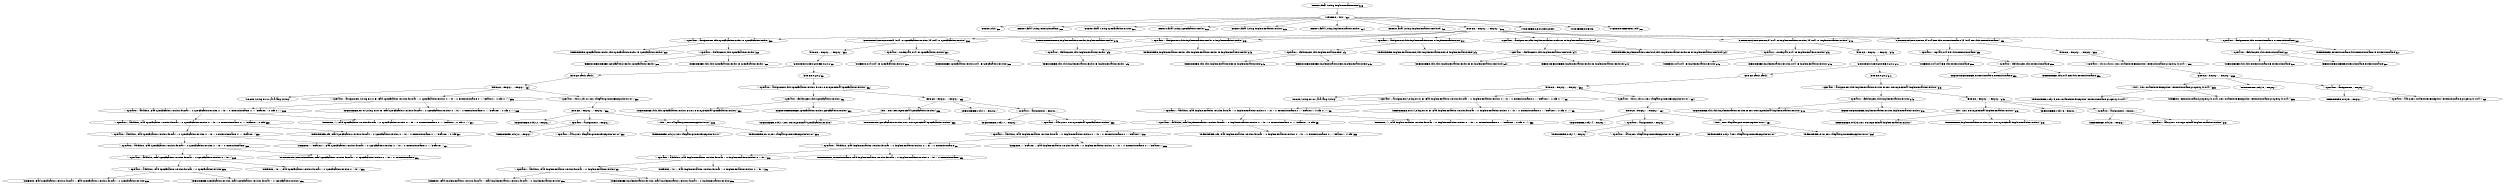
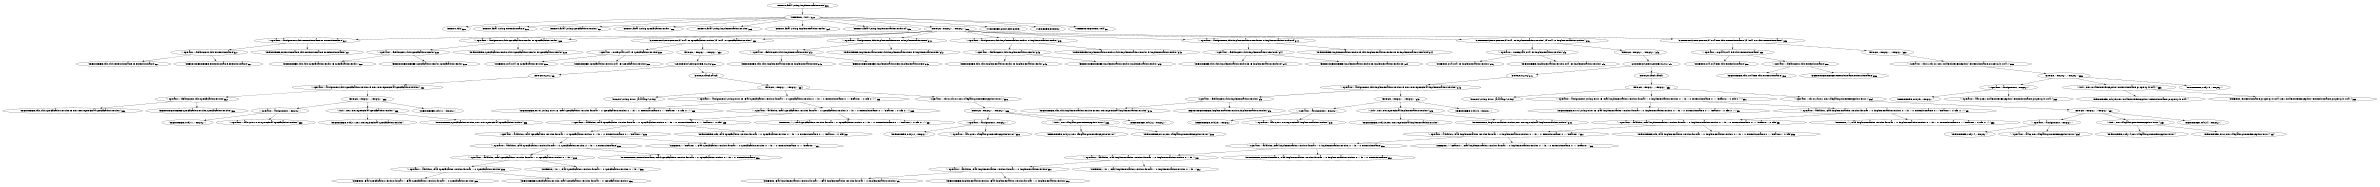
(1077, 46) -> (1062, 58)
(2099, 75) -> (1784, 75)
